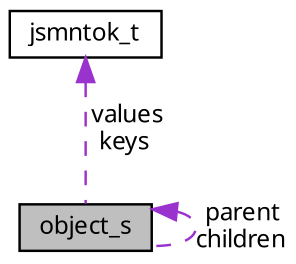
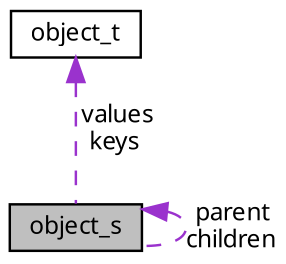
(86, 34) -> (76, 34)
